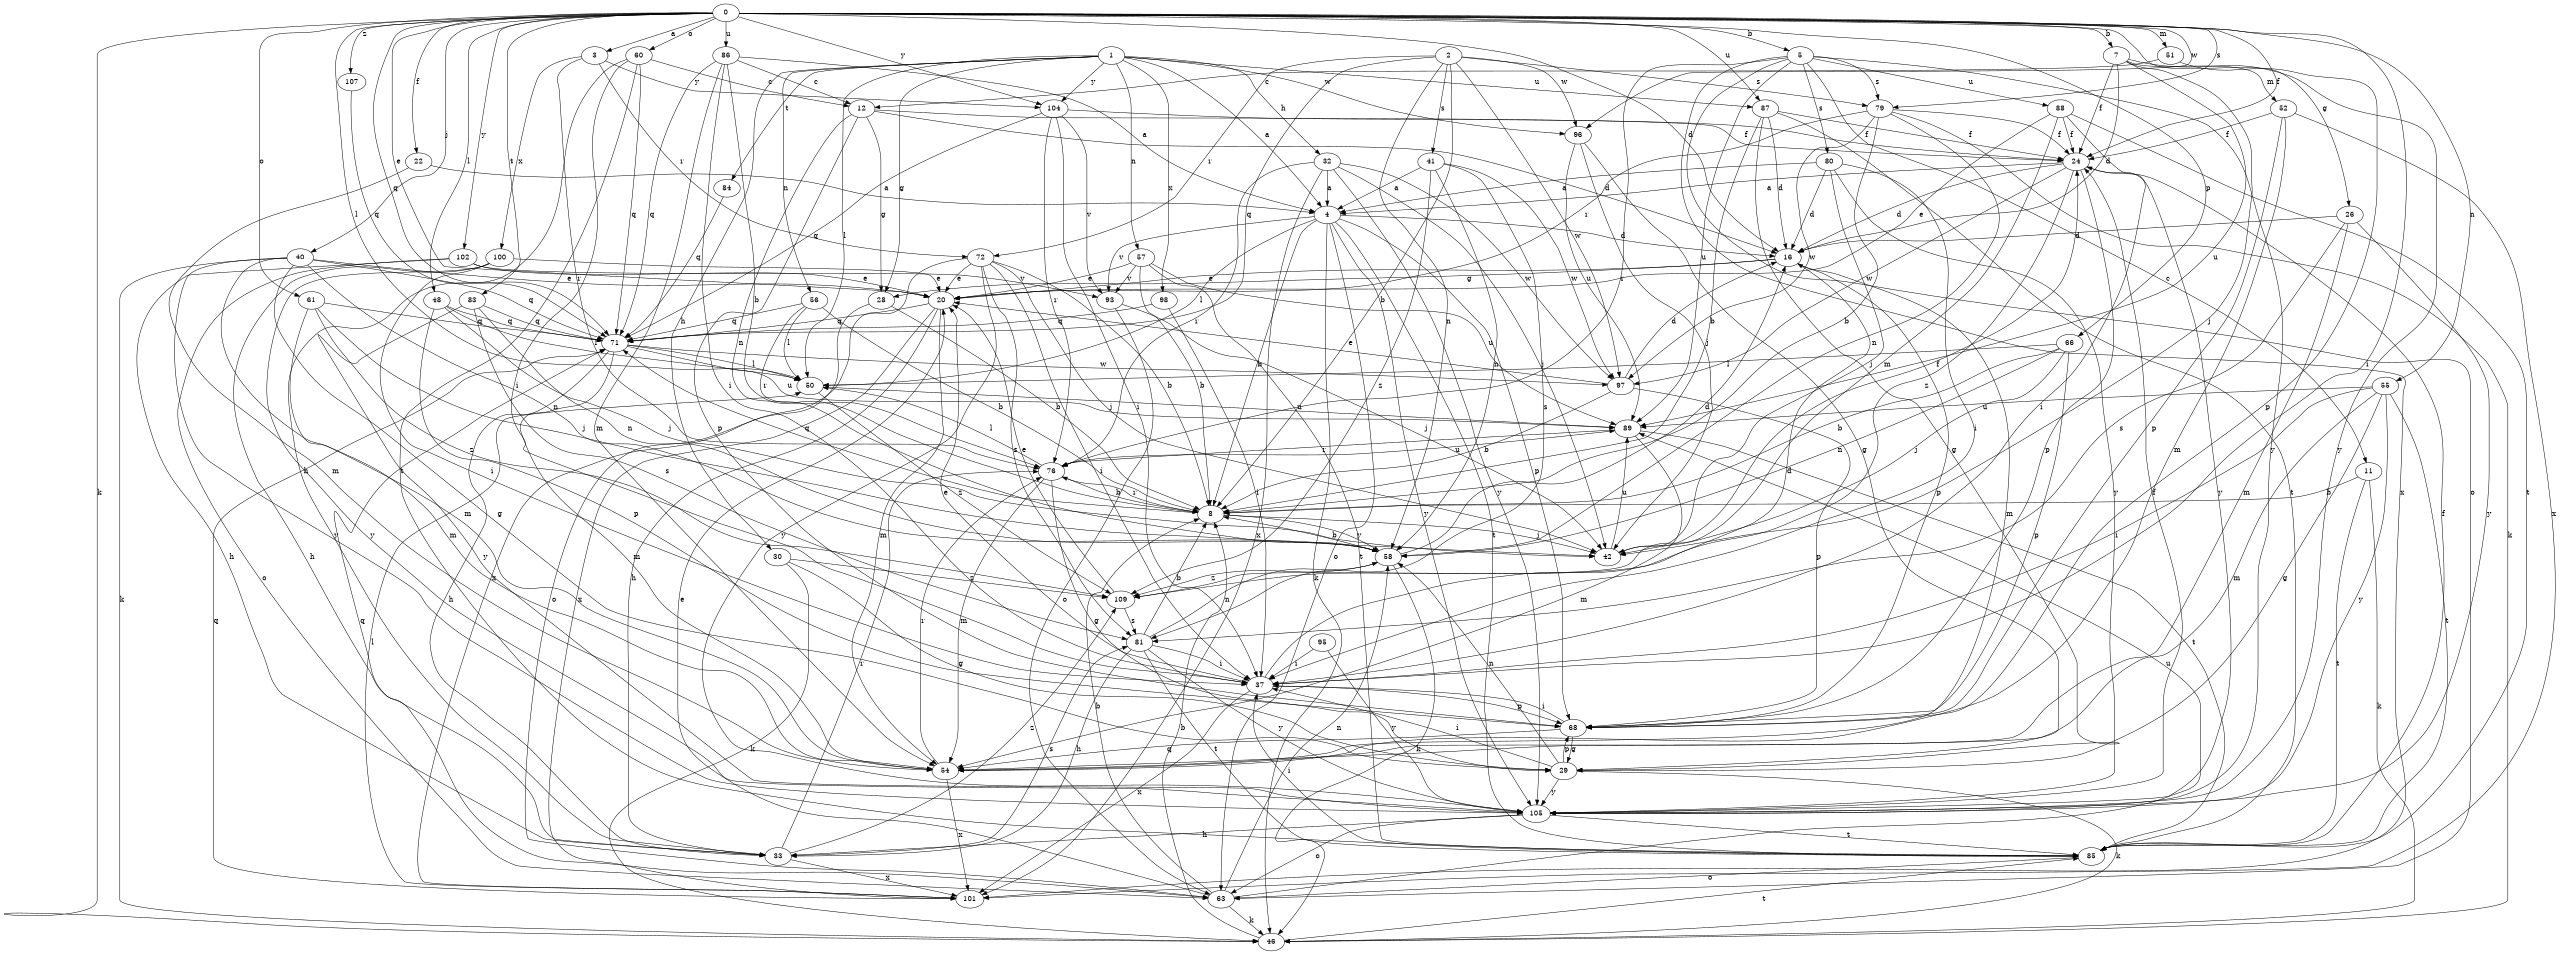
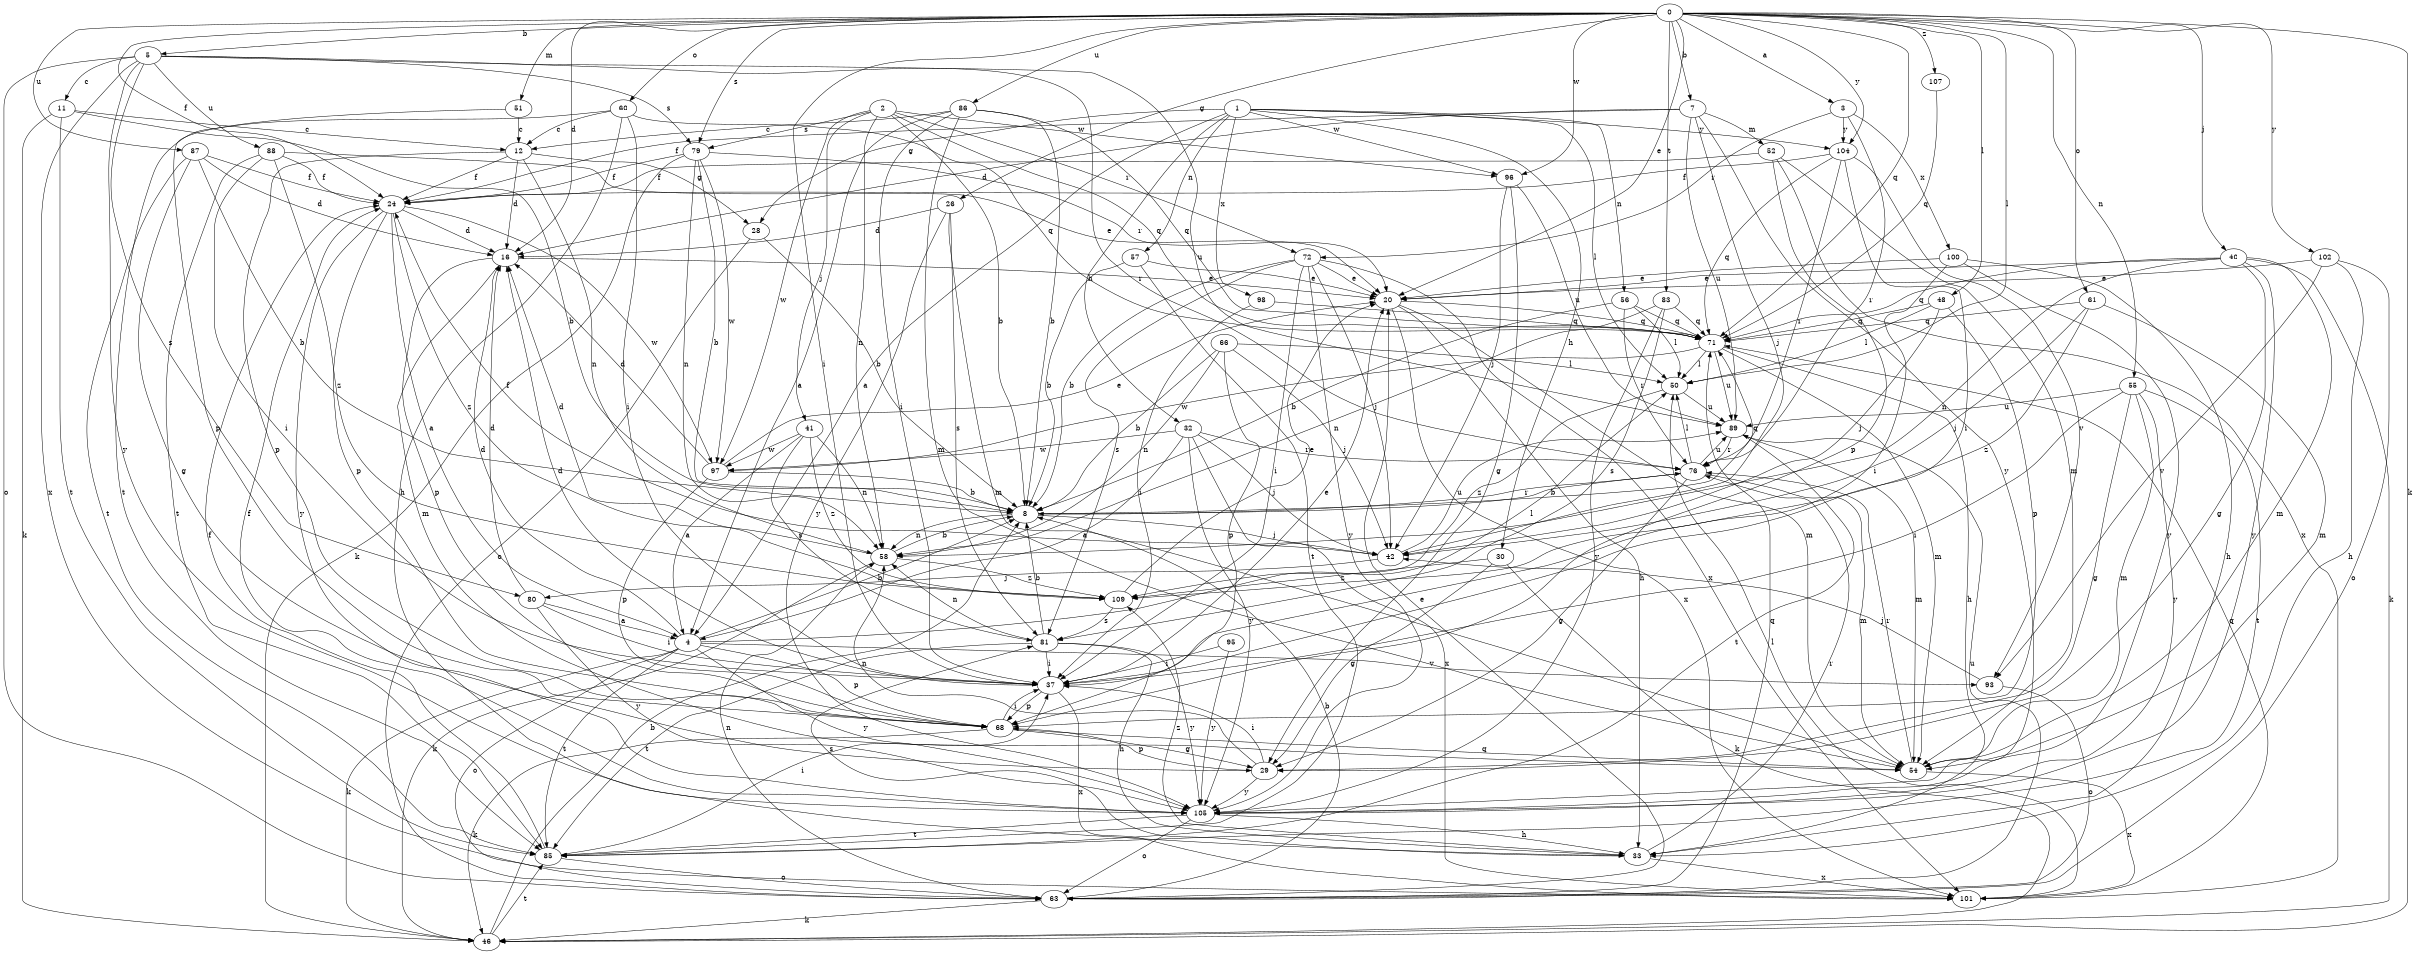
(1724, 29) -> none
(1436, 82) -> none
(1443, 109) -> (821, 279)
none -> (288, 131)
(419, 162) -> none
(727, 188) -> none
(1127, 277) -> none
(1337, 279) -> none
(1372, 310) -> none
(1887, 365) -> (339, 386)
(1801, 397) -> (964, 577)
(1360, 536) -> (918, 536)
(1987, 901) -> (664, 742)
